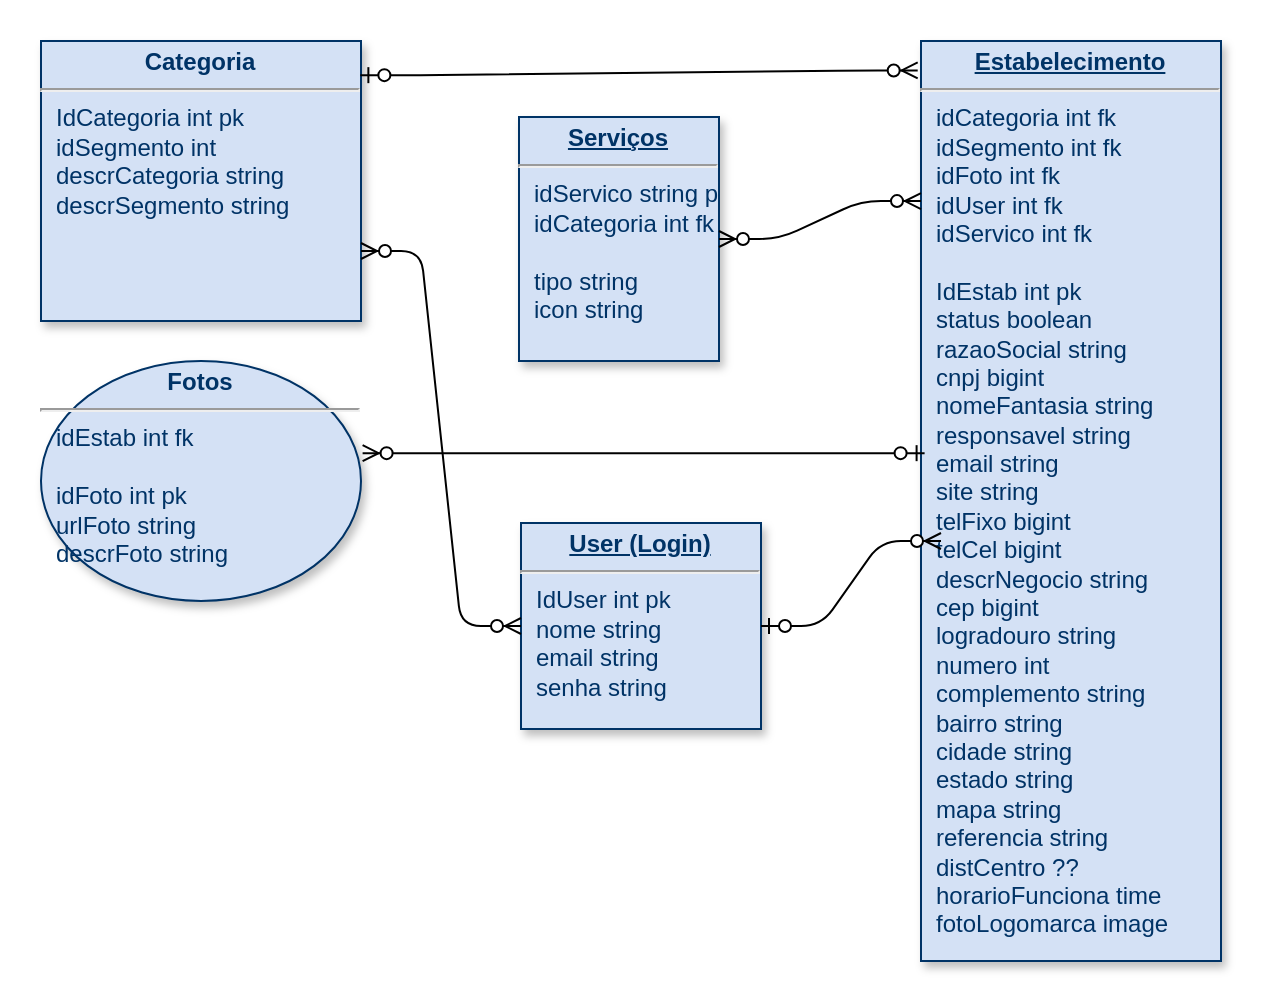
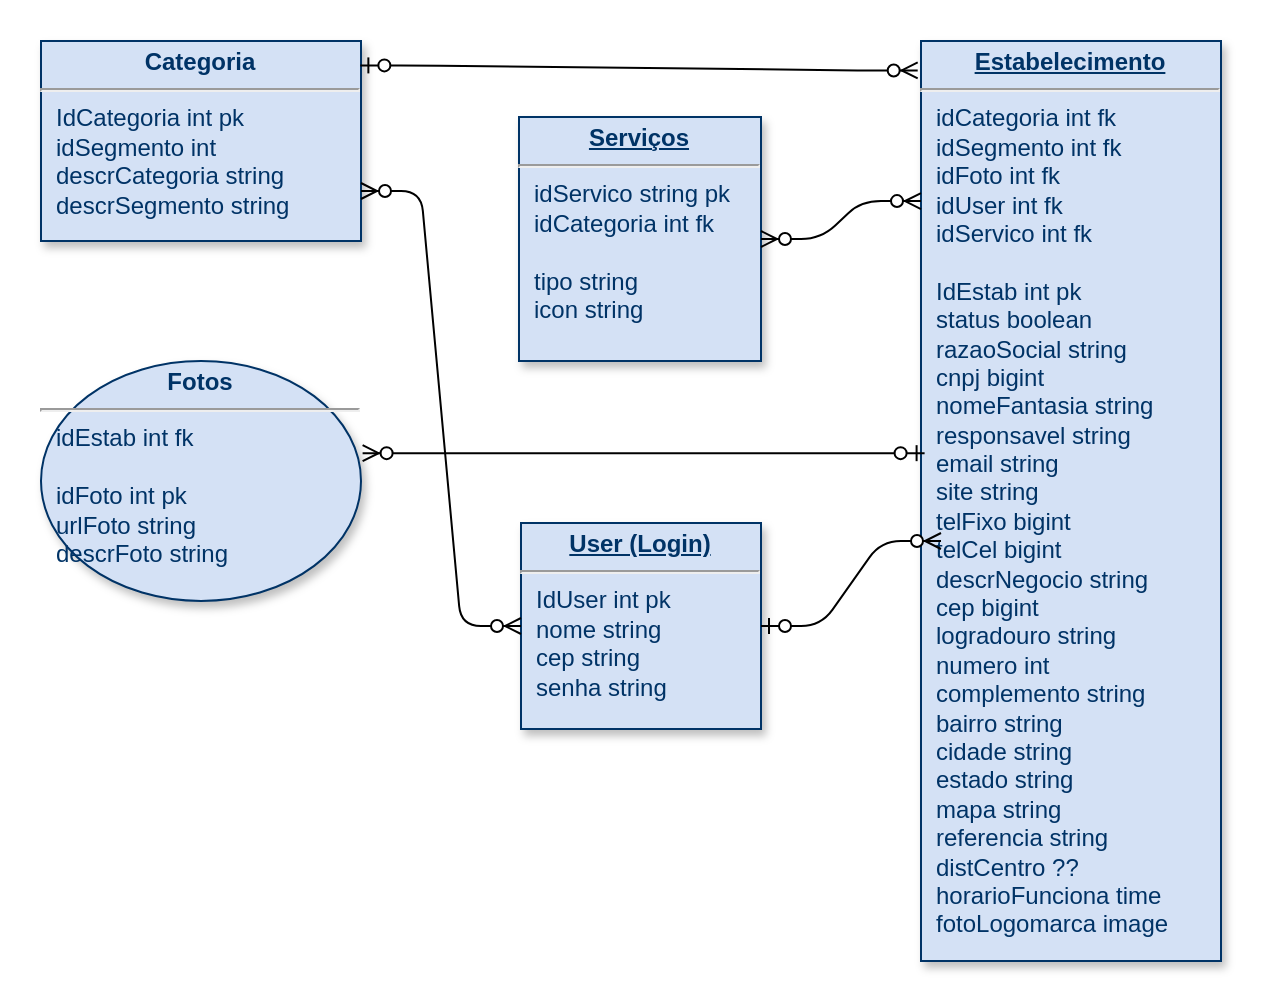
(201, 181) -> (201, 141)
(619, 239) -> (640, 239)
(599, 595) -> (599, 595)
